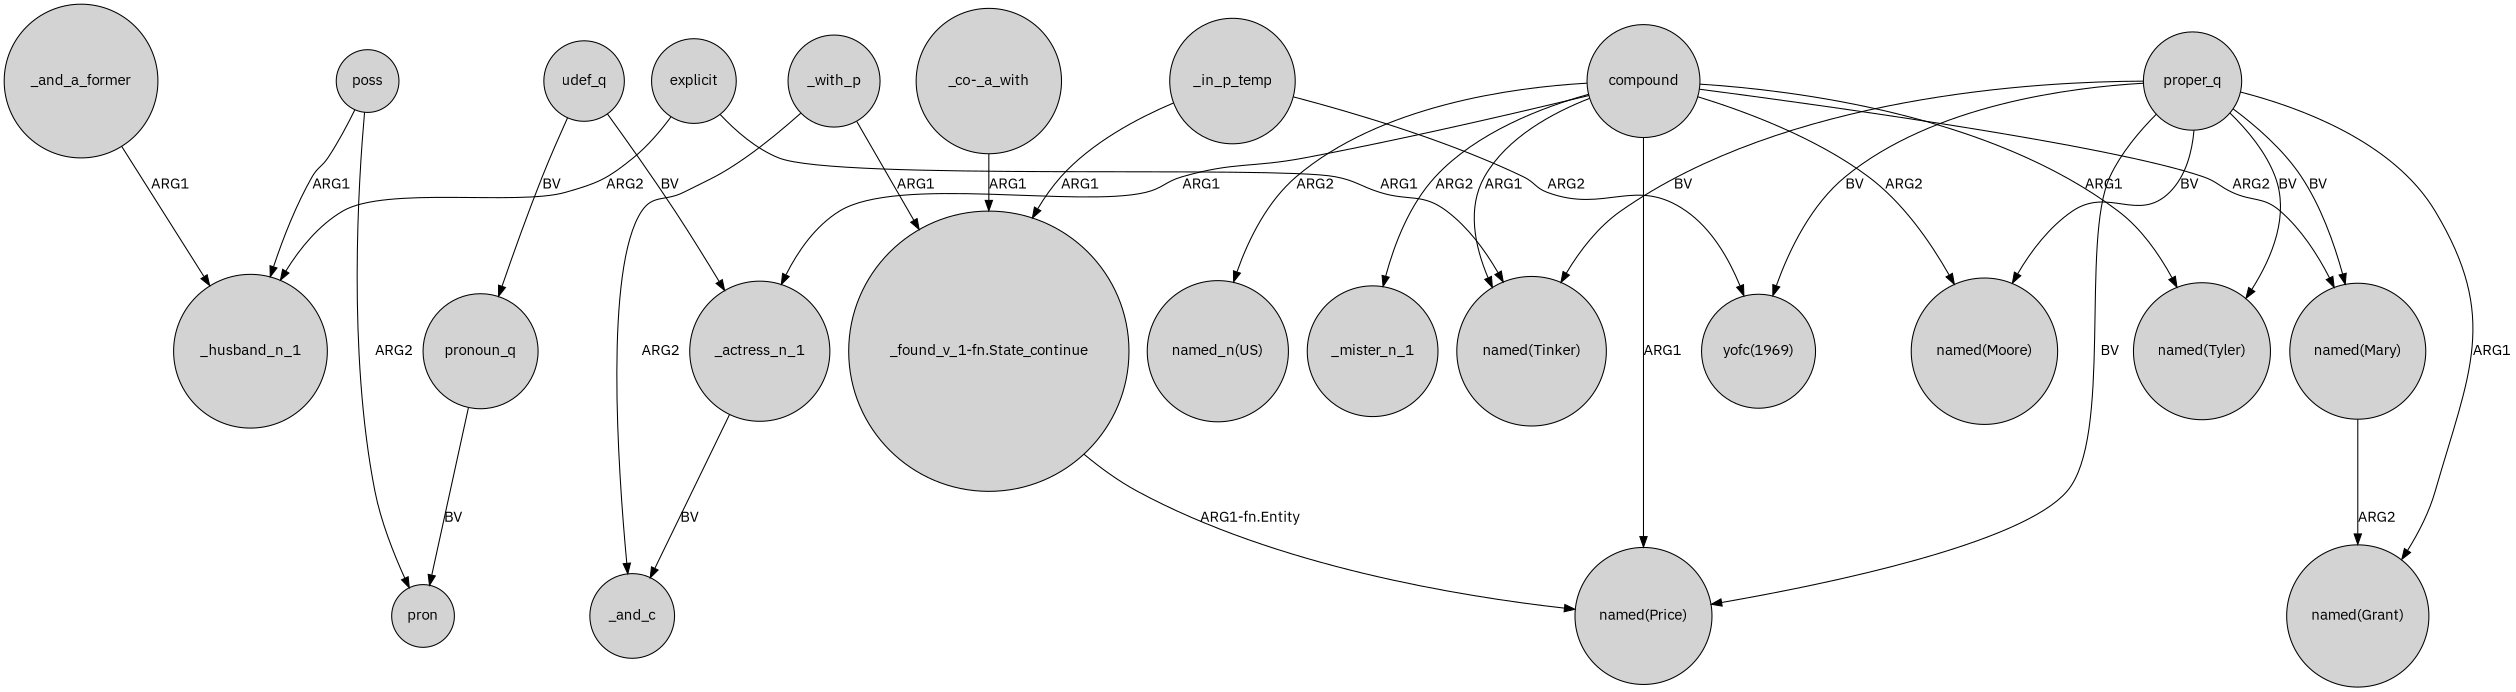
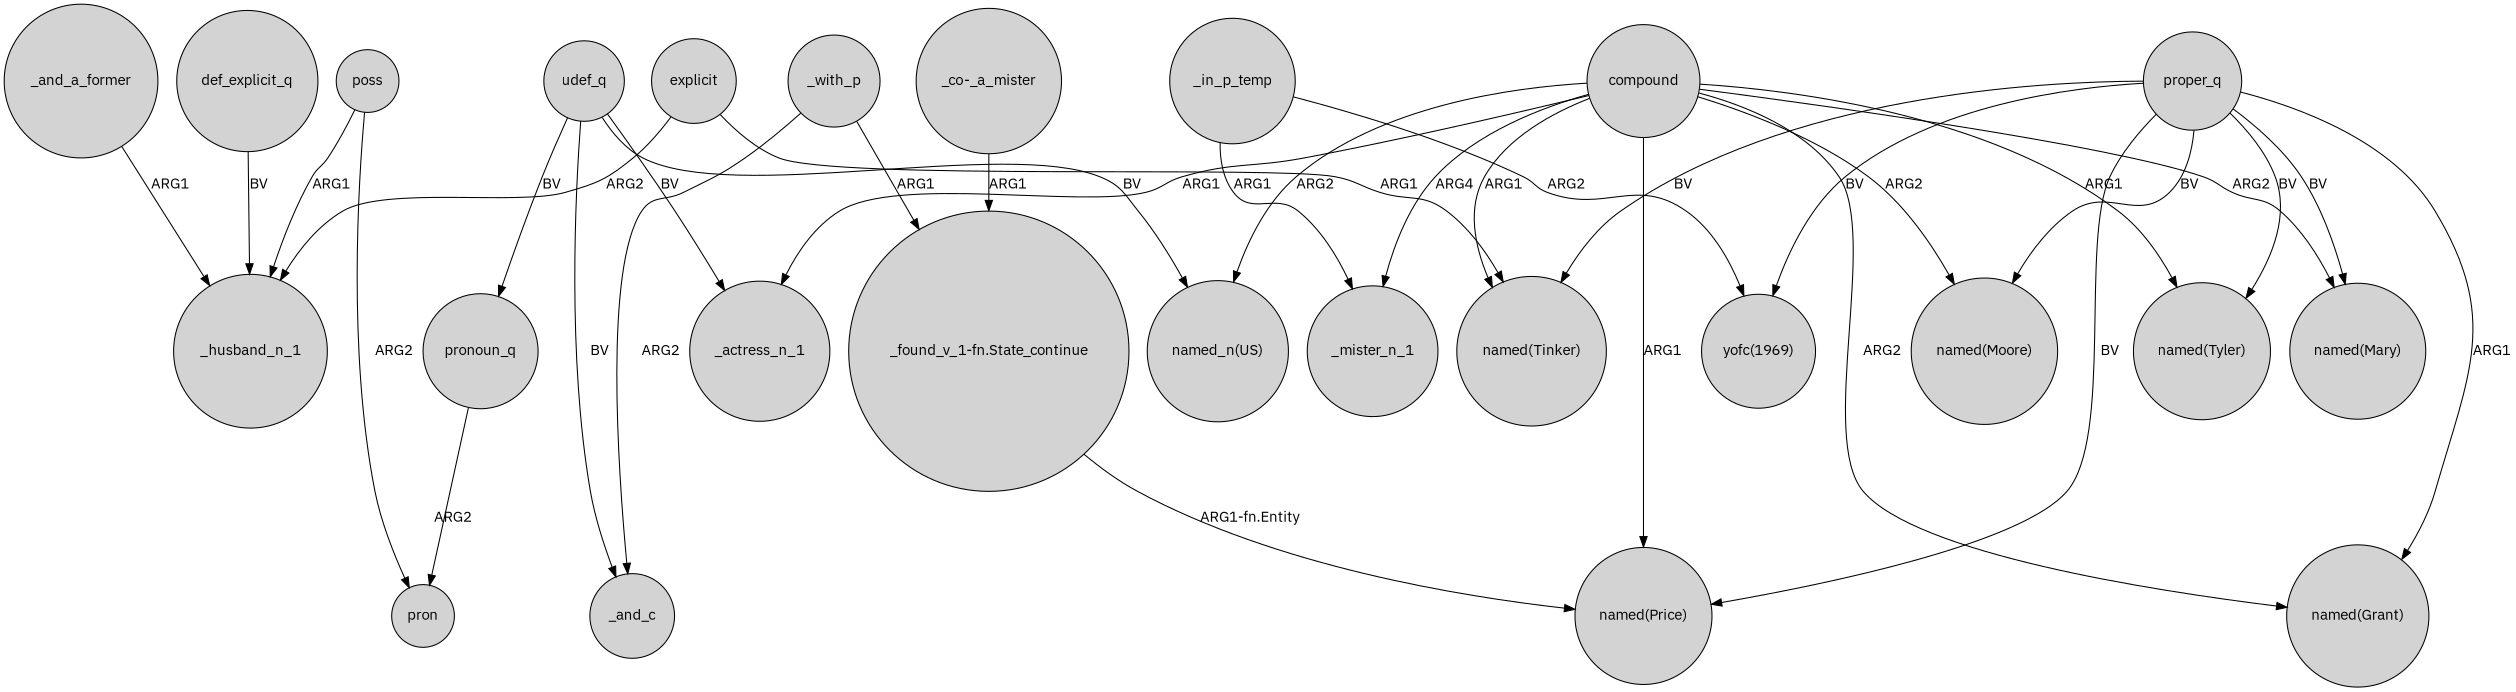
none -> (247, 81)
(989, 81) -> (989, 81)
(1097, 145) -> (1281, 204)
none -> (827, 173)
(1455, 185) -> (1455, 185)
(2358, 476) -> (1852, 468)
(692, 491) -> (576, 346)
(453, 518) -> (453, 518)
